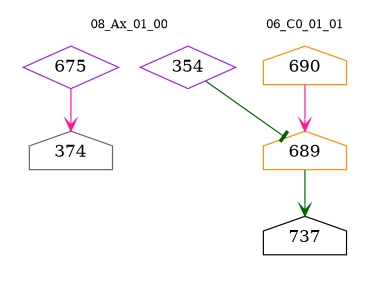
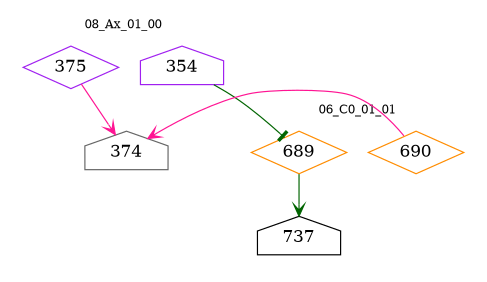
(71, 67) -> (71, 67)
(188, 67) -> (182, 67)
(305, 67) -> (416, 152)
(305, 102) -> (284, 90)
(305, 152) -> (299, 152)
